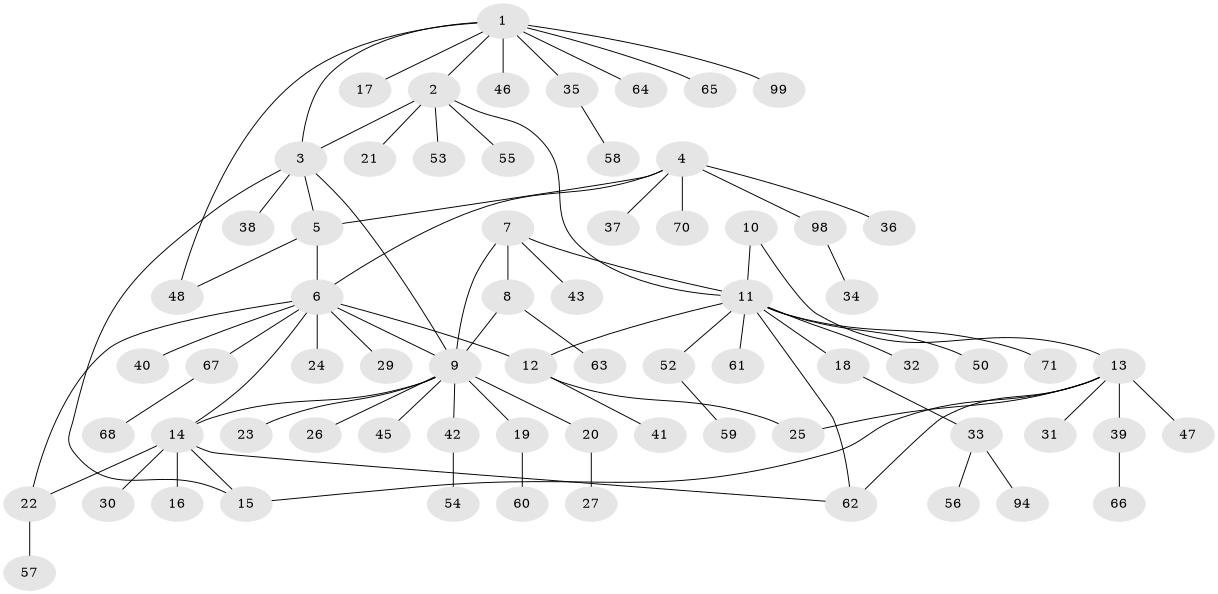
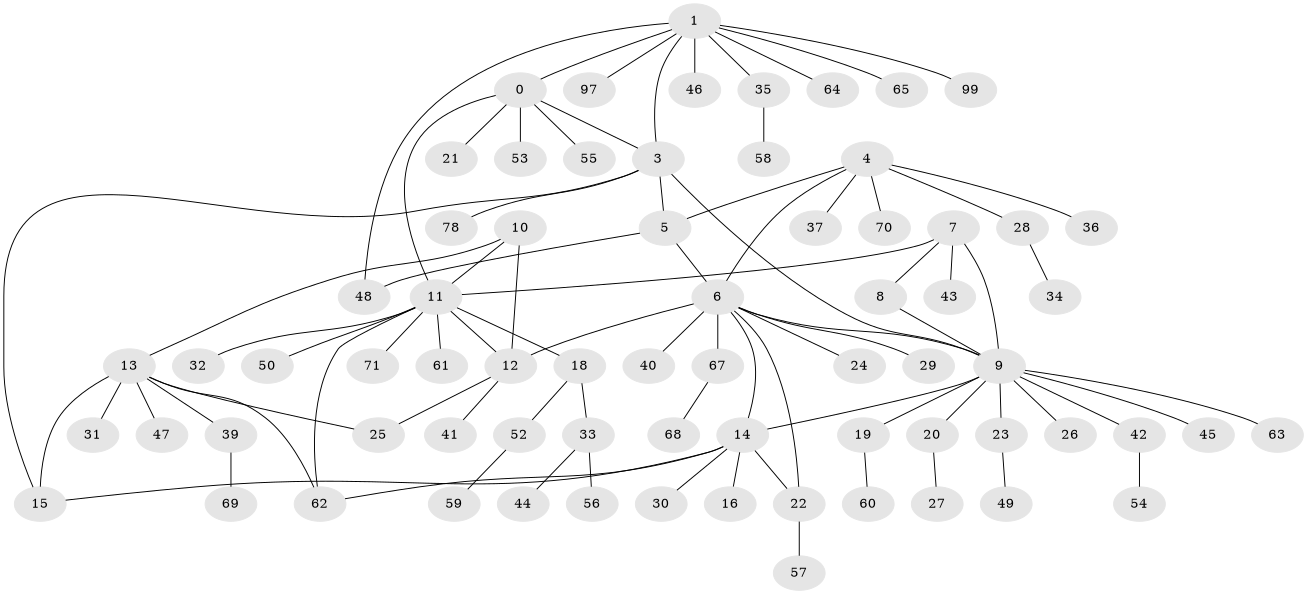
(365, 90) -> (589, 90)
(434, 90) -> (520, 90)
(248, 228) -> (451, 228)
(820, 228) -> (1023, 228)
none -> (516, 297)
(554, 332) -> (1143, 391)
(708, 332) -> (550, 401)
none -> (1006, 504)
(1023, 504) -> (523, 504)
(1119, 504) -> (231, 504)
